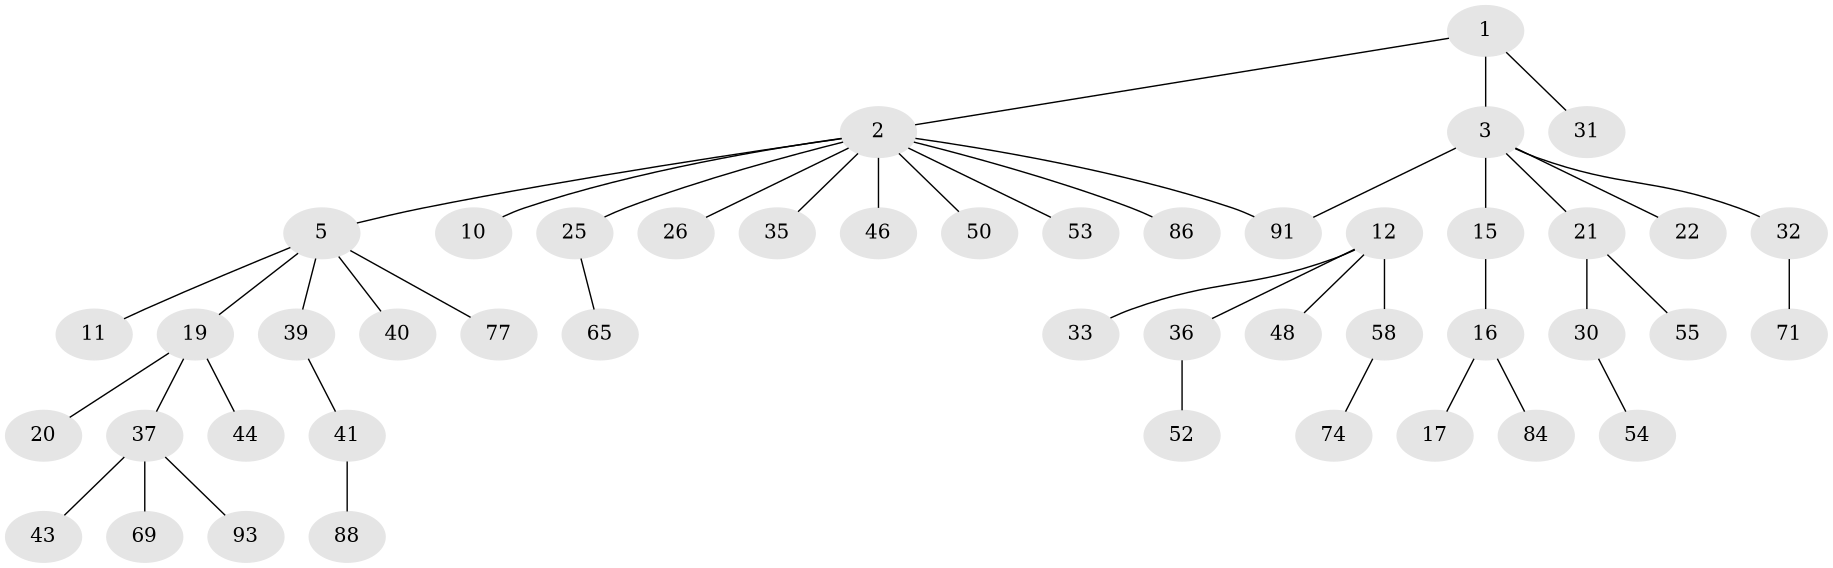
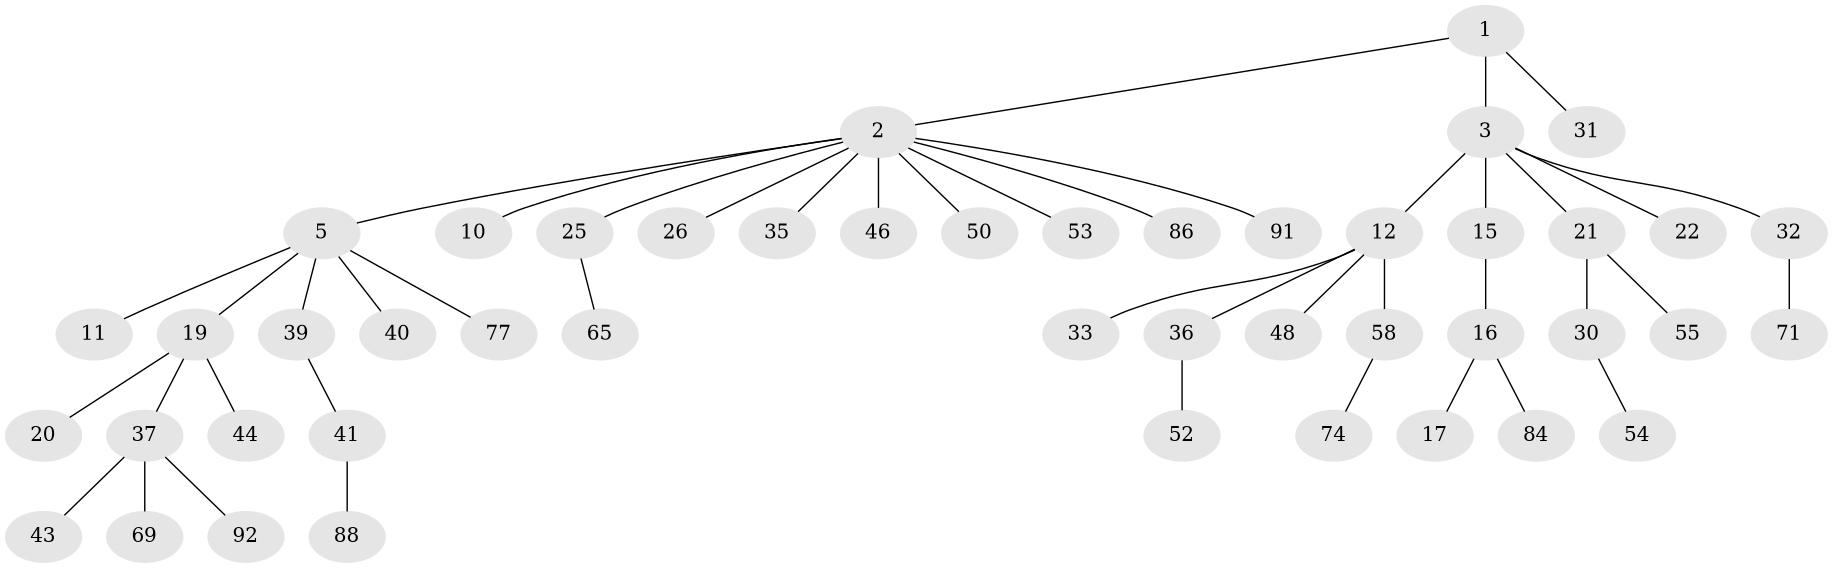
(1385, 183) -> (1435, 183)
(246, 537) -> (246, 537)
